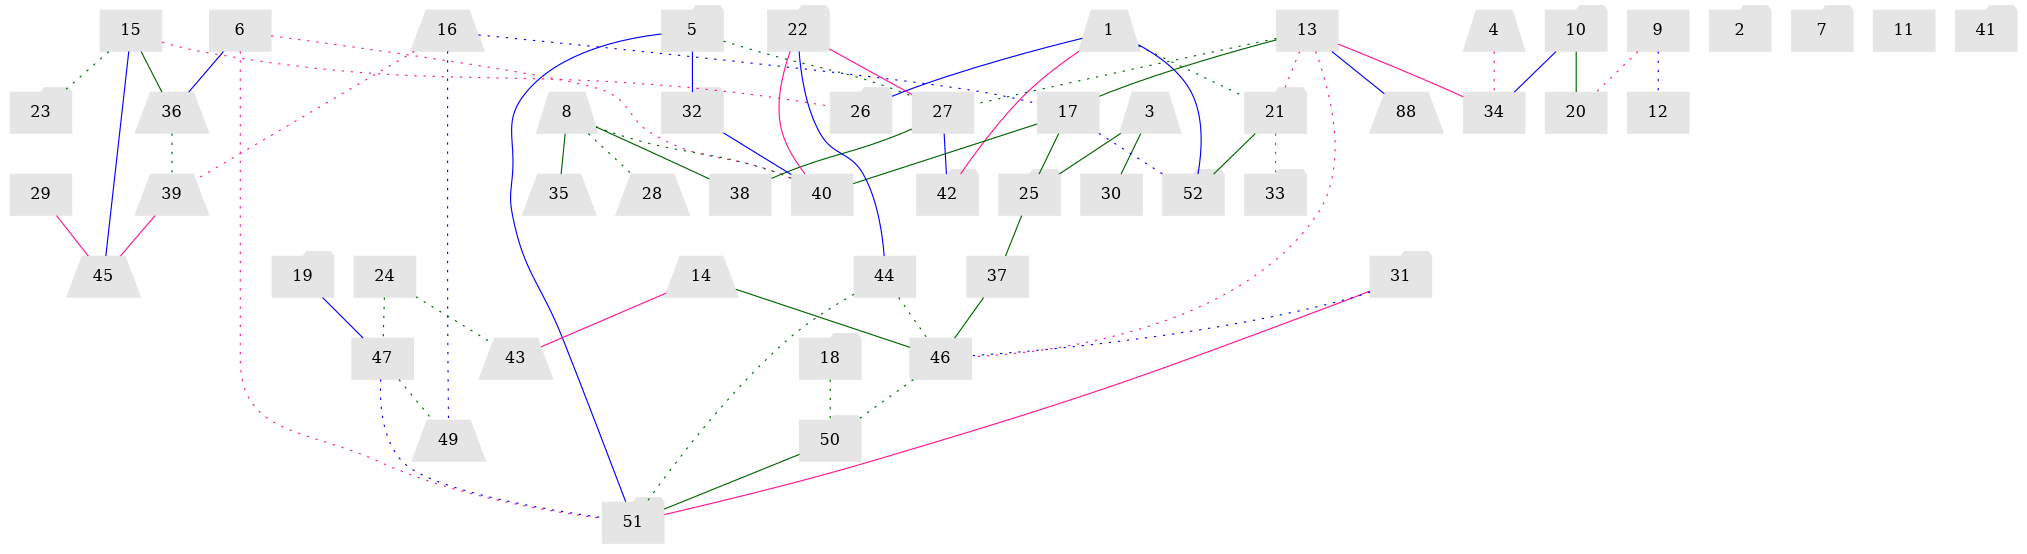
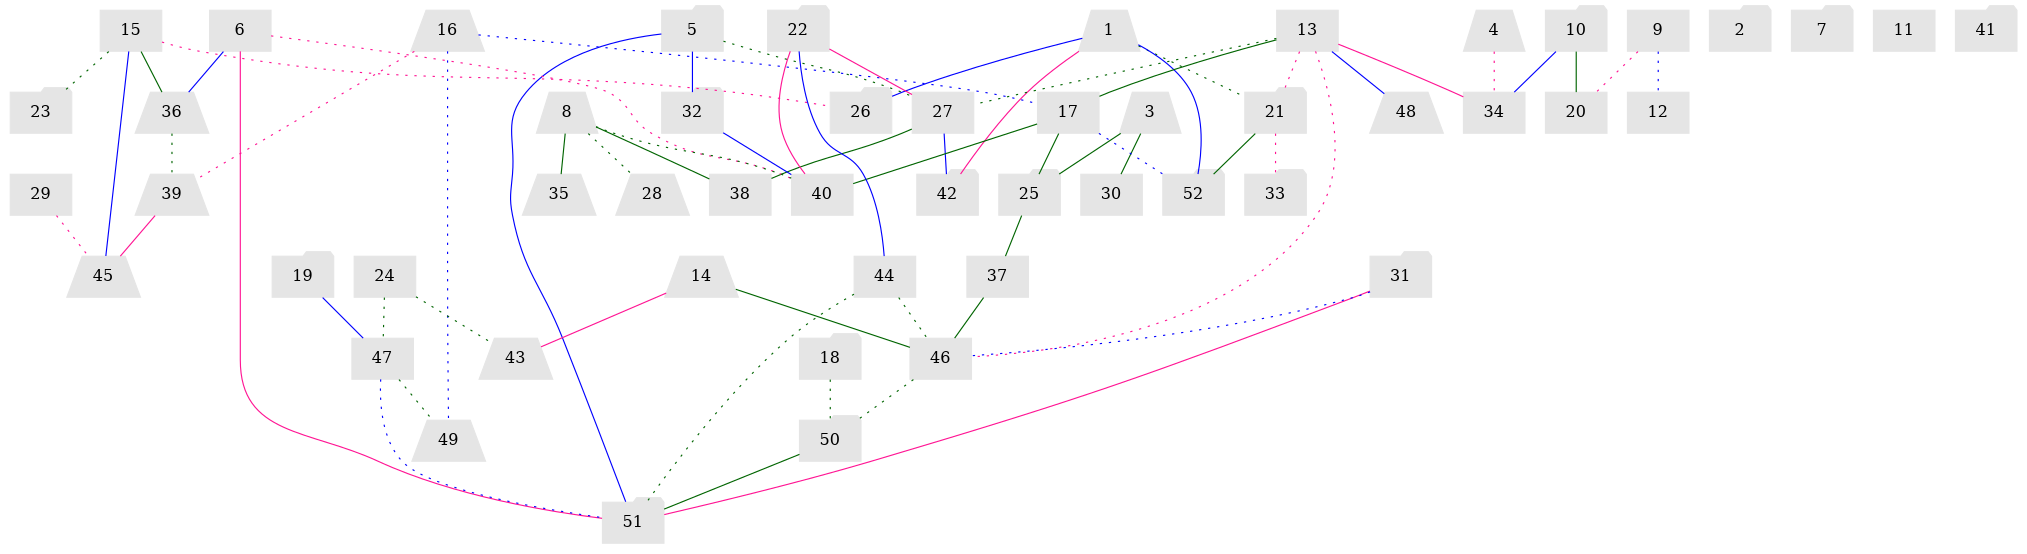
(1407, 113) -> (1407, 113)
(72, 236) -> (72, 236)
(259, 410) -> (259, 410)
